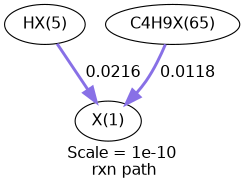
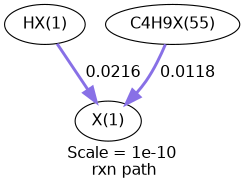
(45, 24) -> (45, 24)
(173, 24) -> (173, 24)
